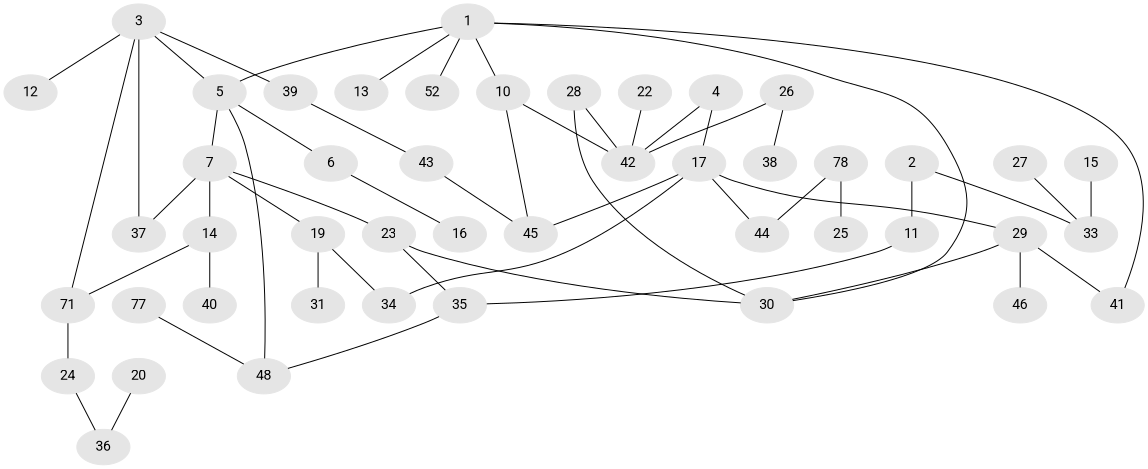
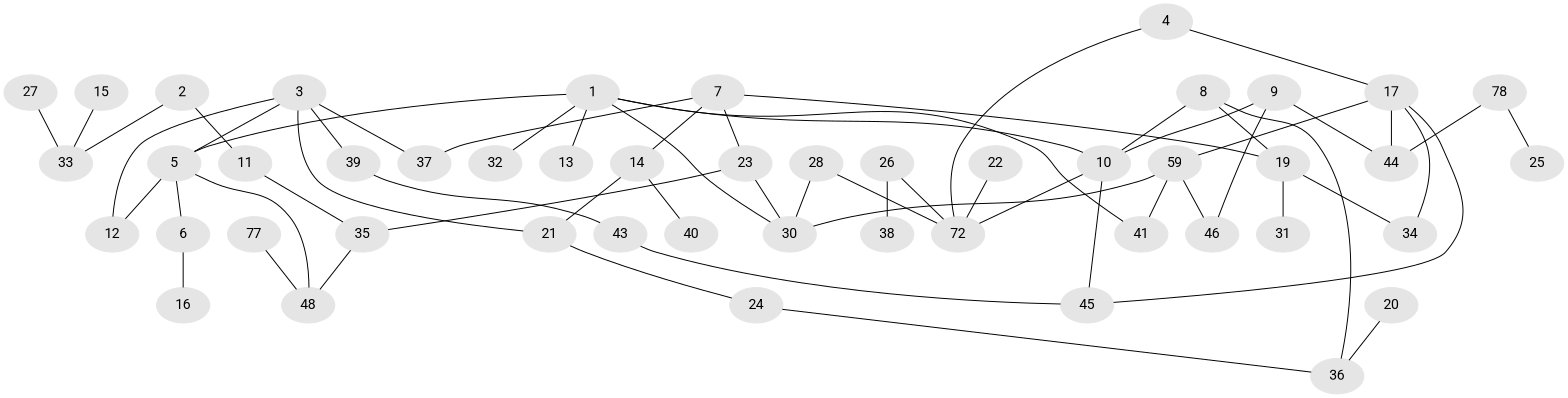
(432, 93) -> (495, 163)
none -> (1203, 93)
none -> (1274, 93)
(215, 128) -> (143, 199)
(628, 163) -> (958, 234)
(1020, 234) -> (1175, 163)
(68, 305) -> (549, 234)
